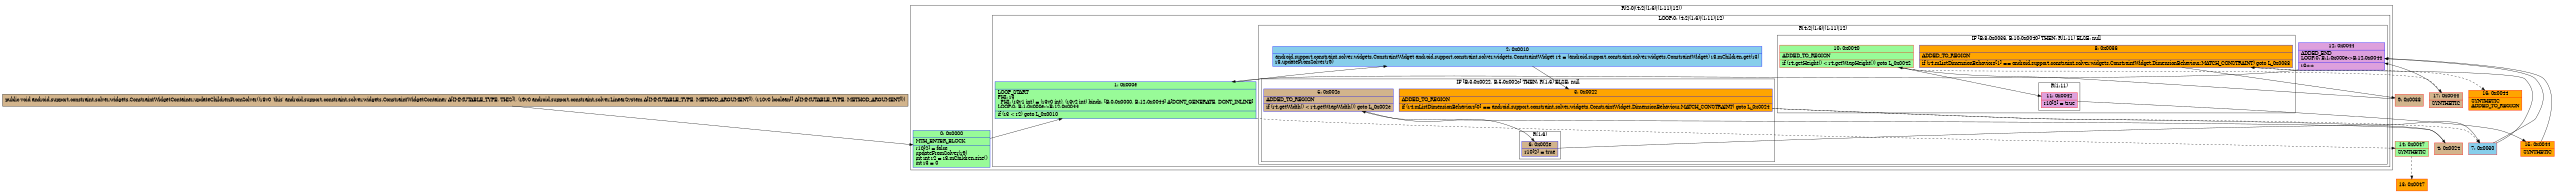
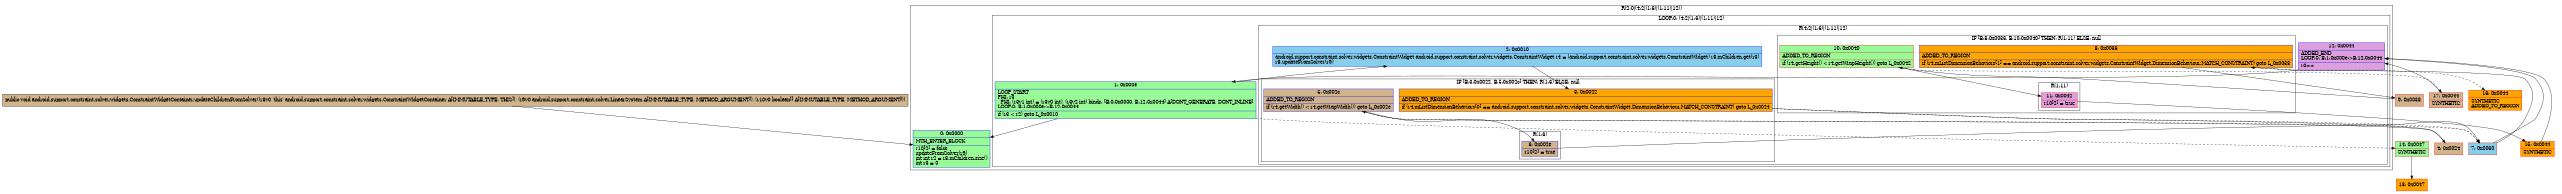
none -> (1921, 122)
(1025, 129) -> (1026, 128)
(2412, 166) -> (2412, 166)
